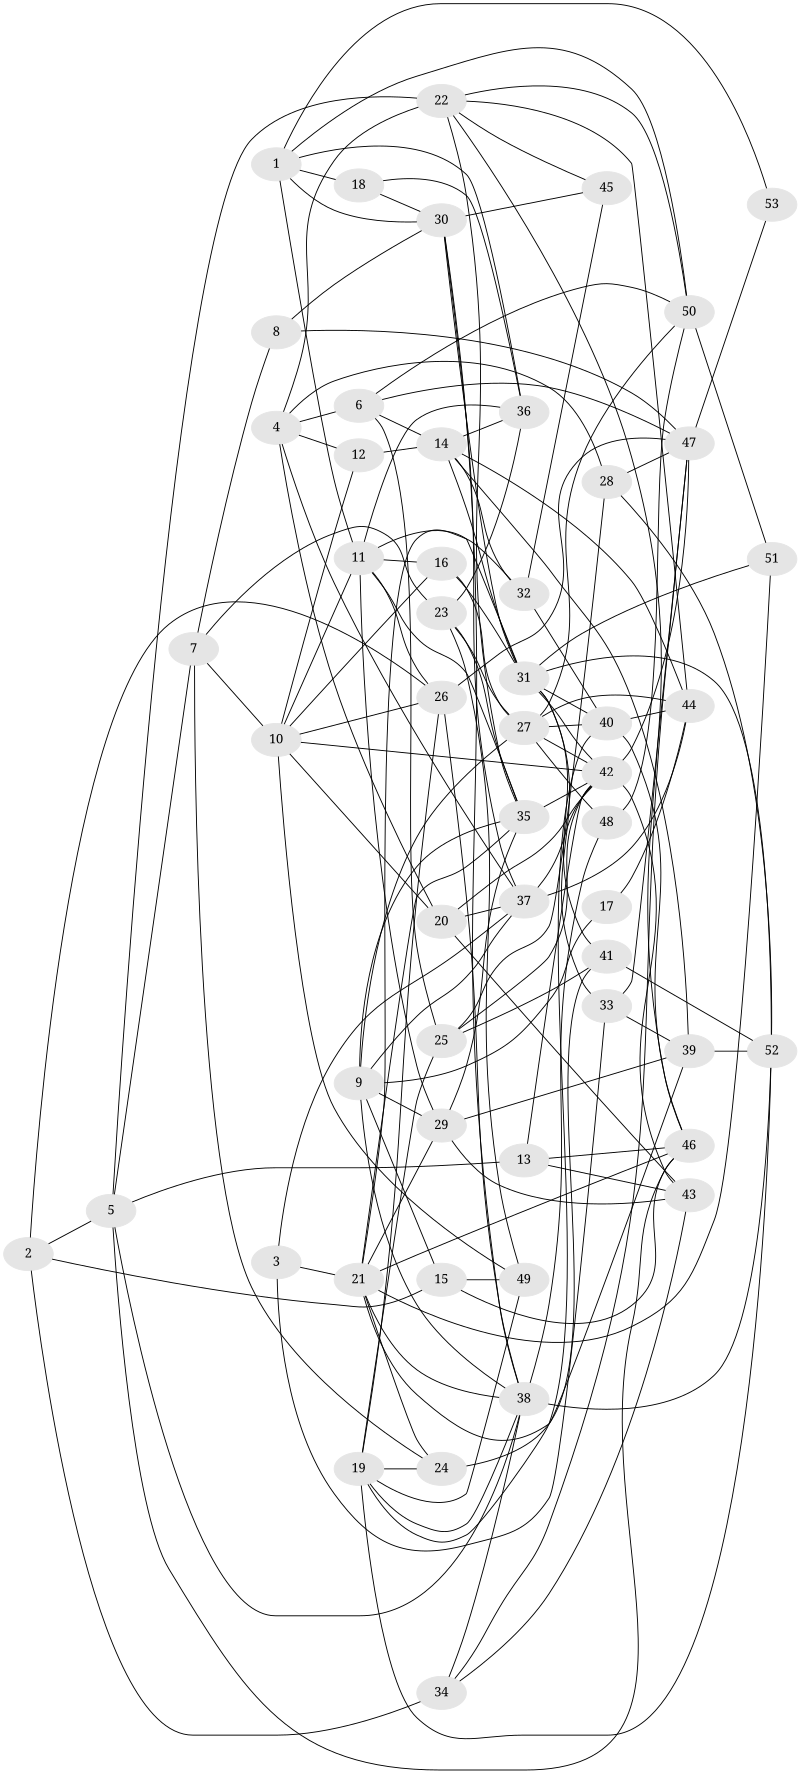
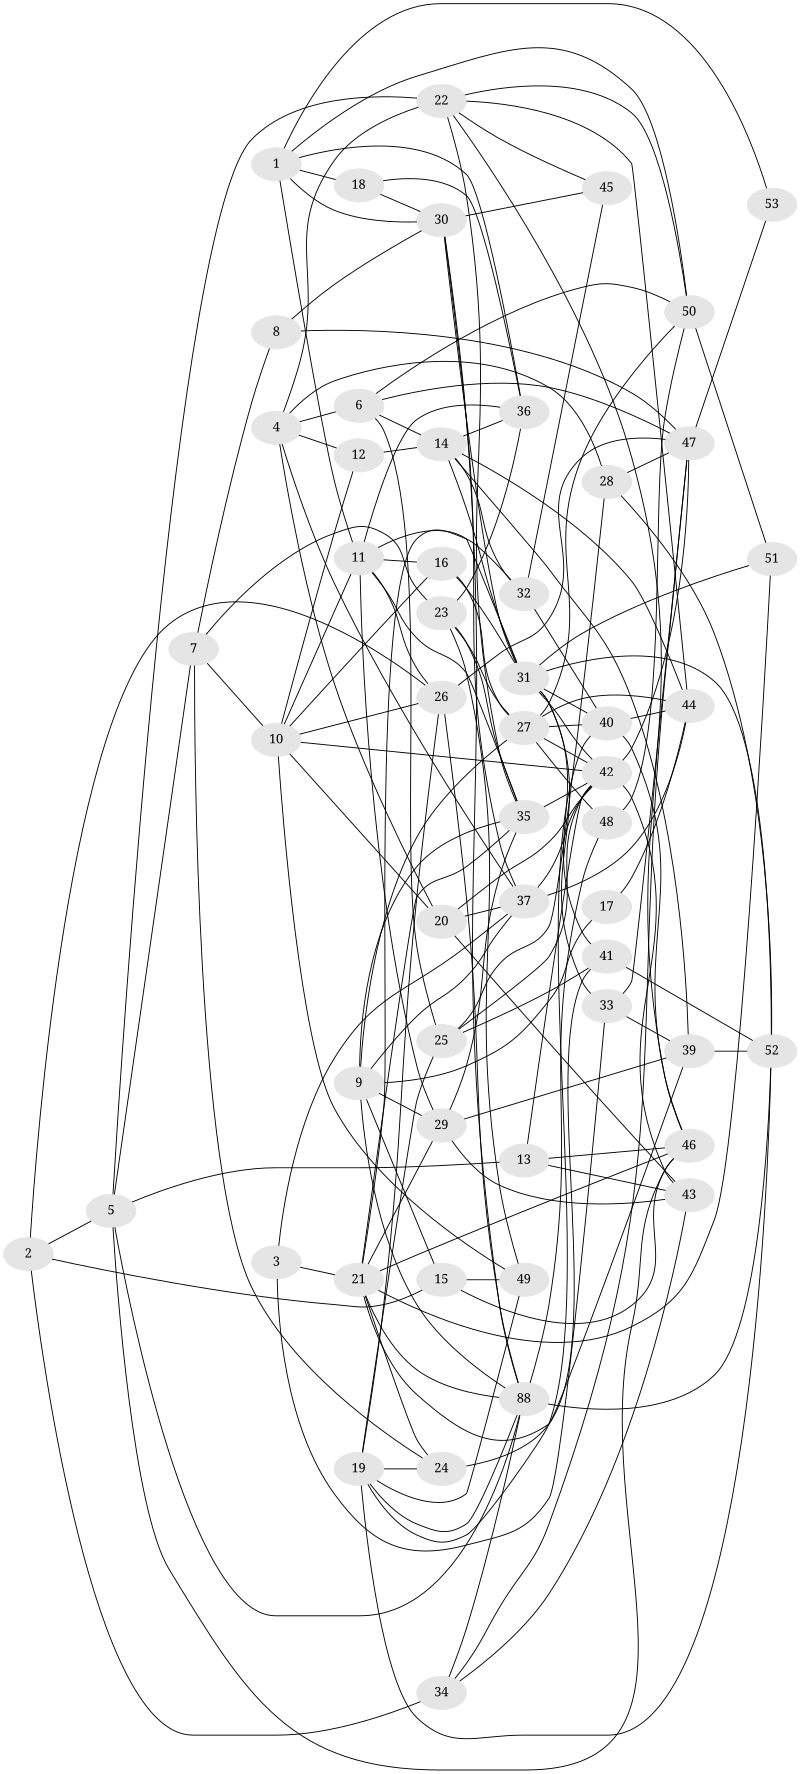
(524, 1399) -> (524, 1399)
